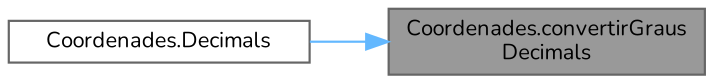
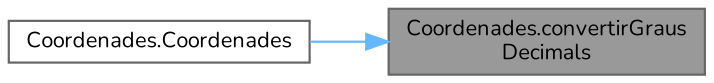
(159, 42) -> (159, 42)
